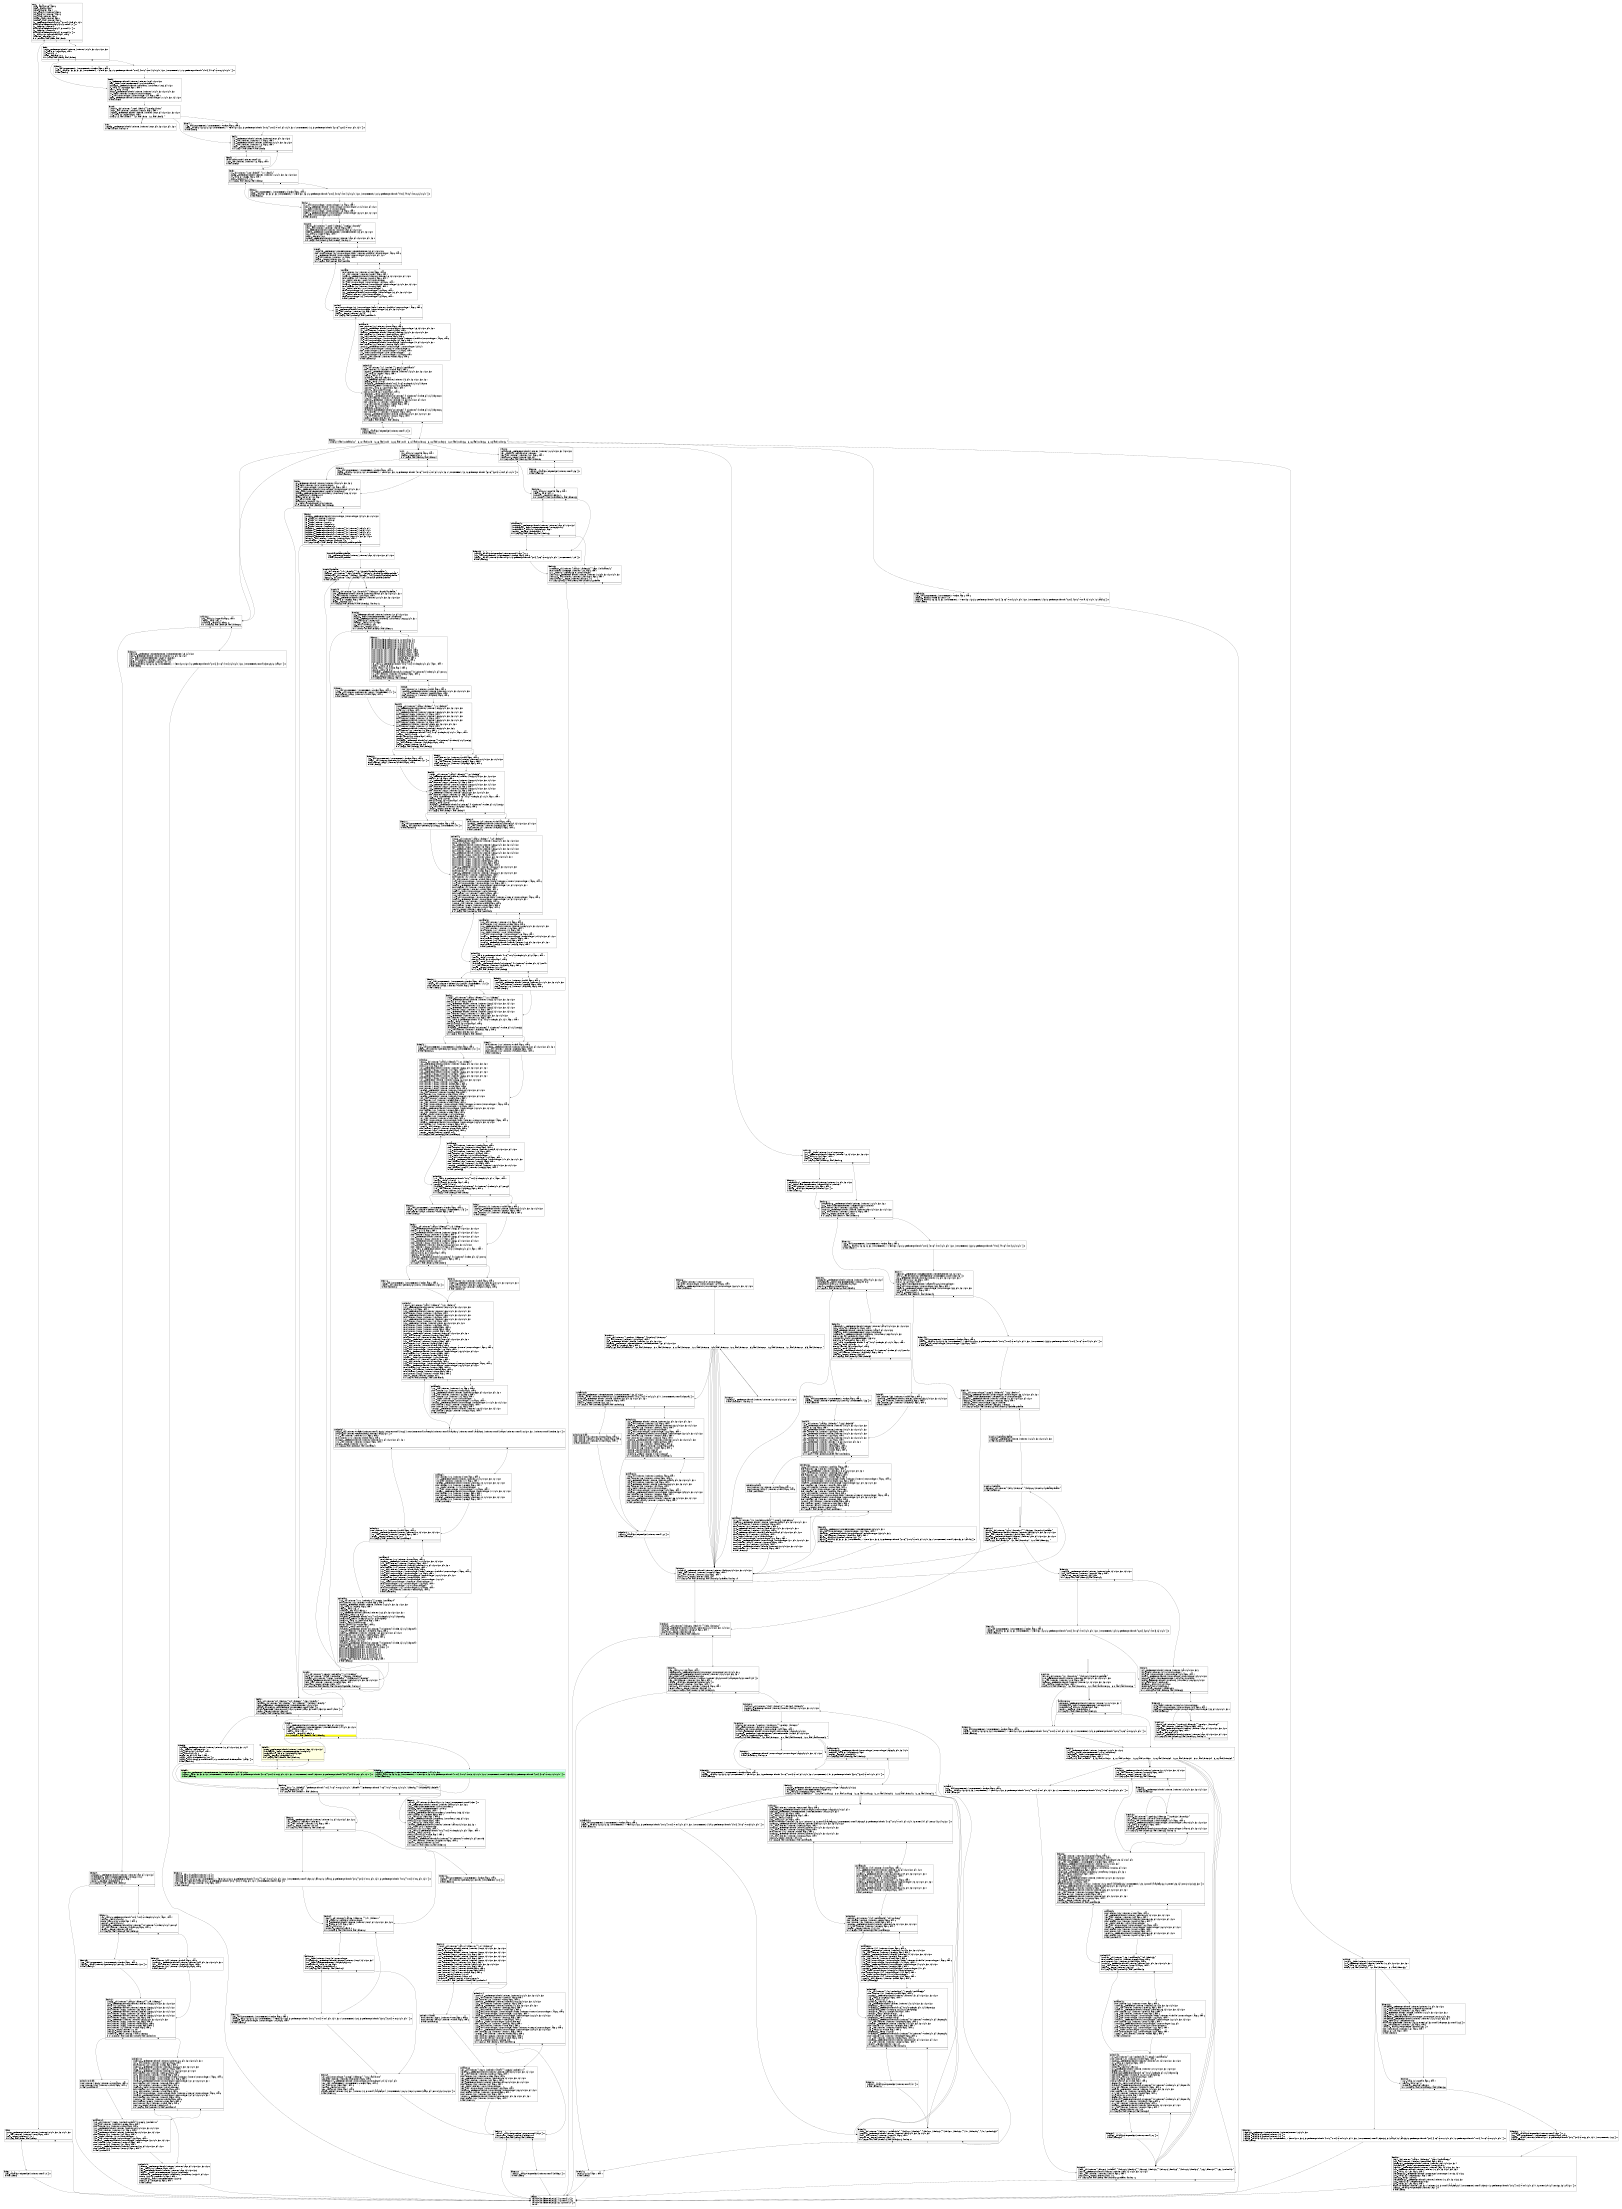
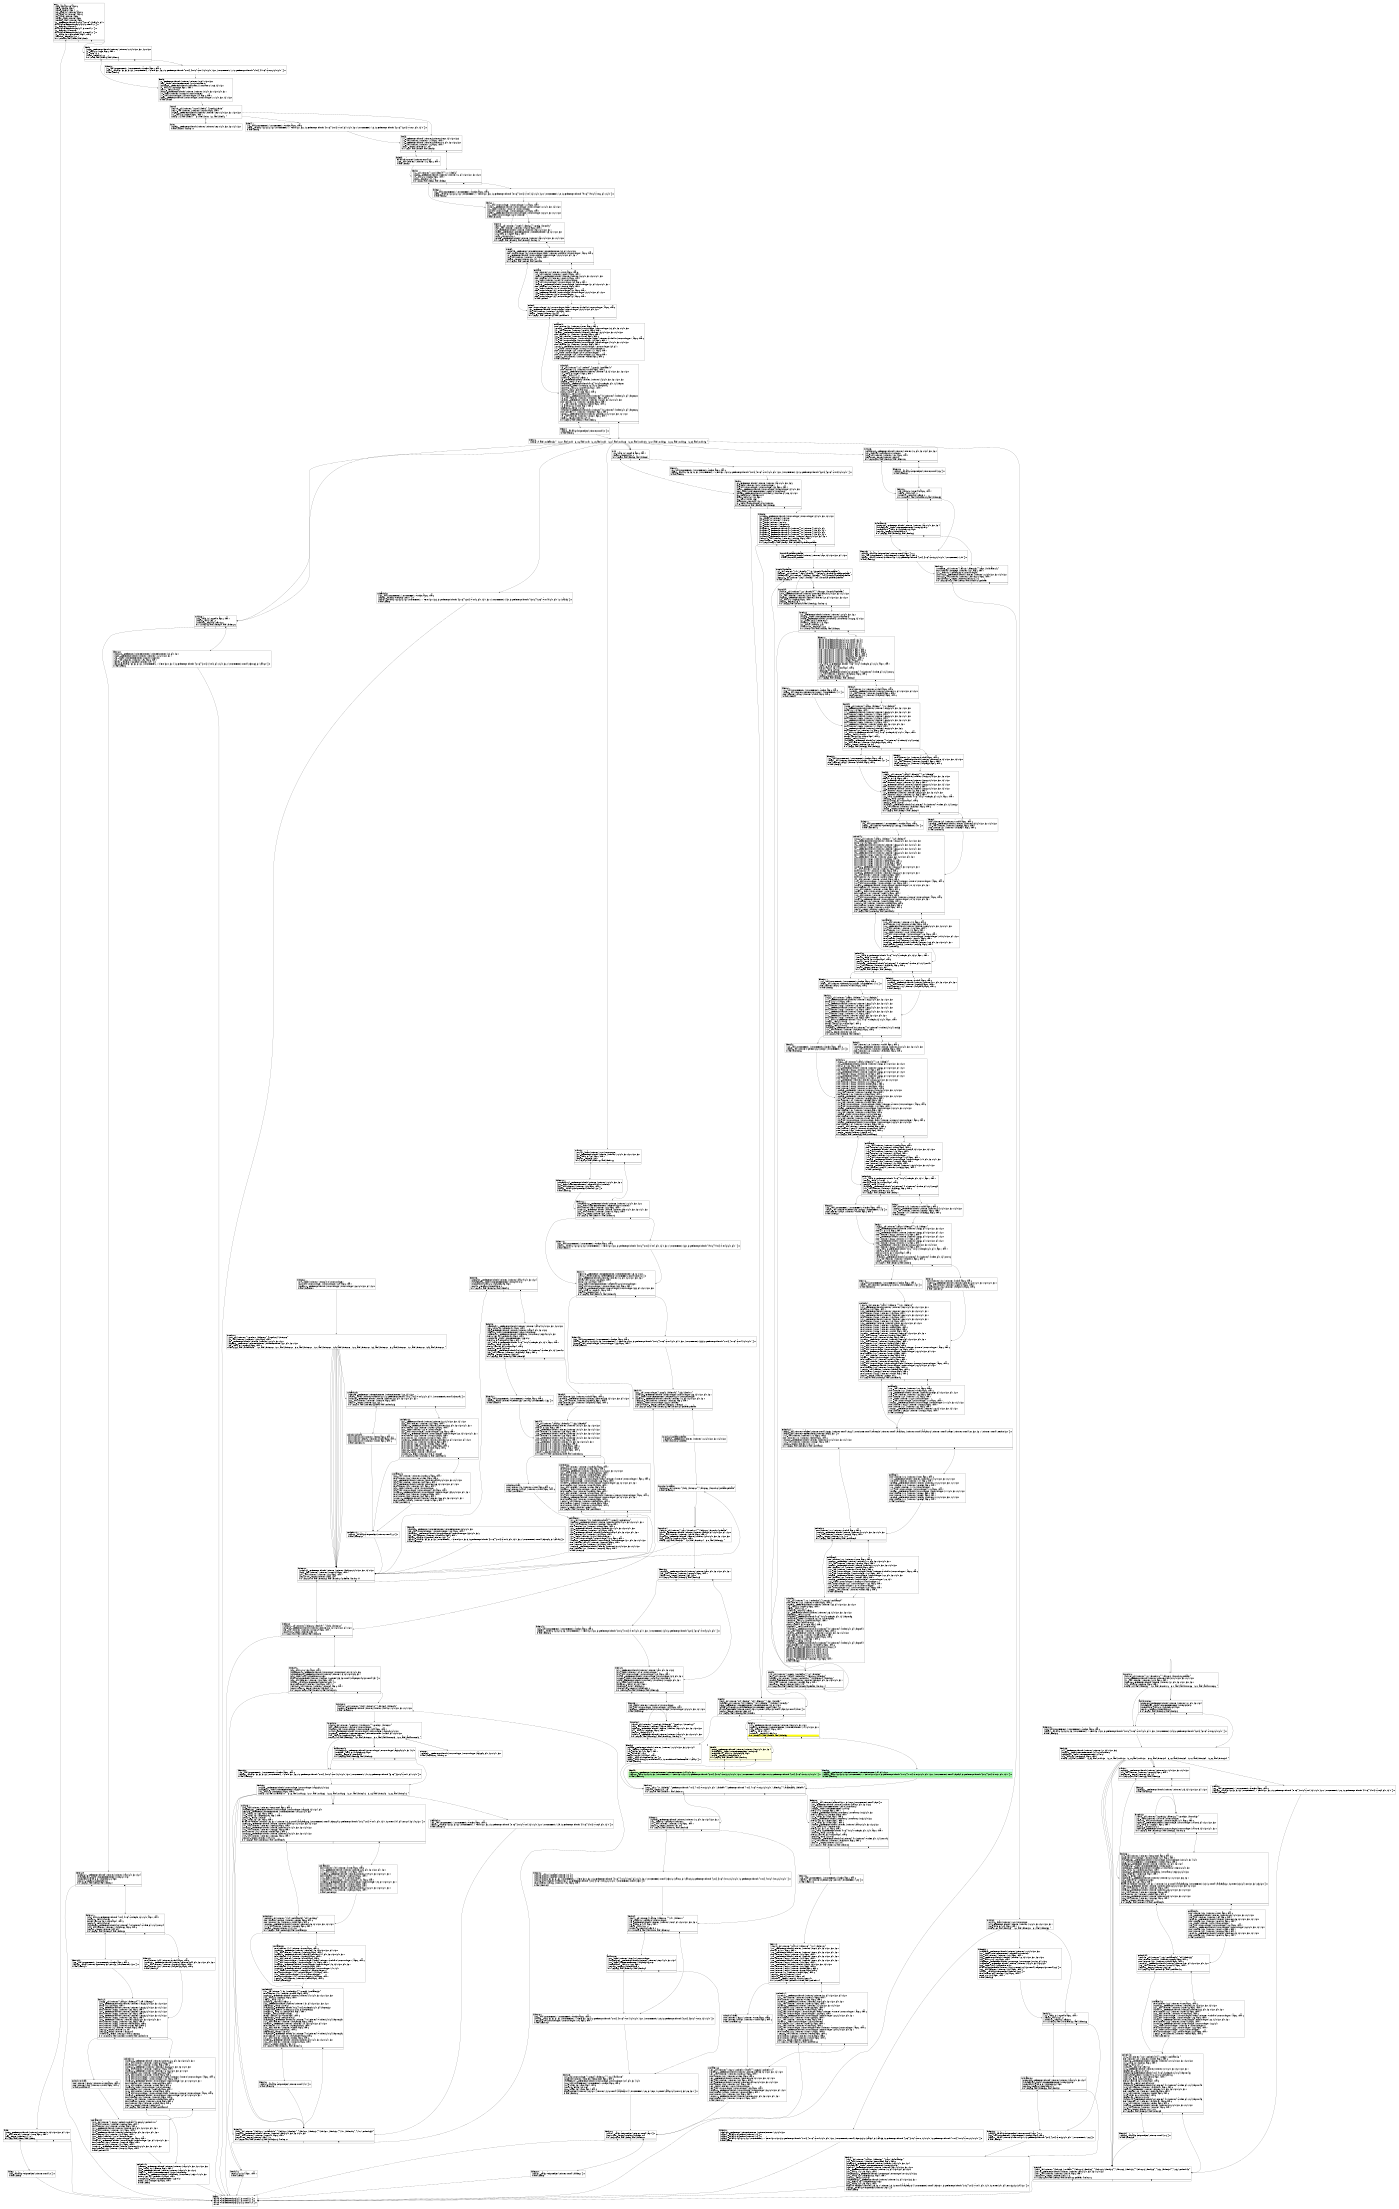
(761, 1400) -> none
none -> (1054, 2084)
